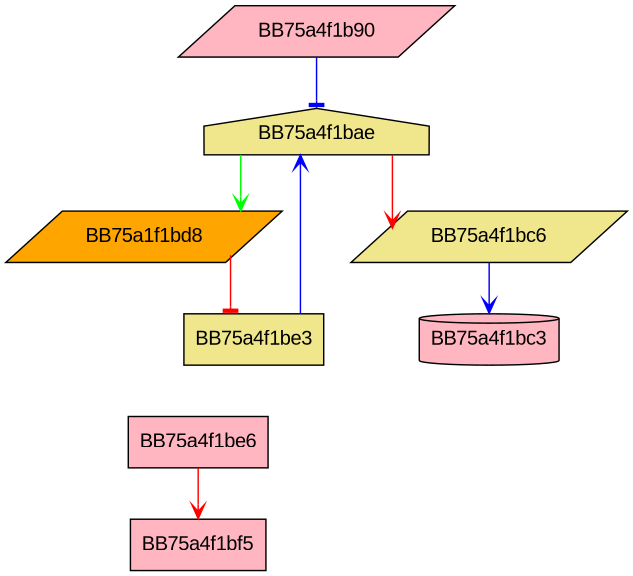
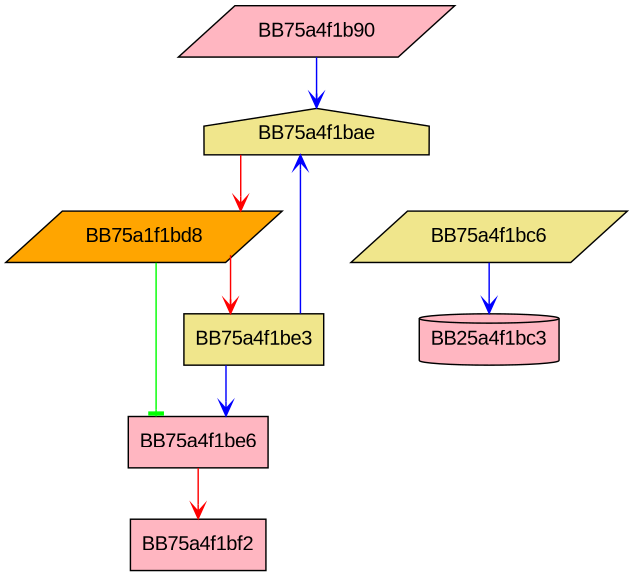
(317, 79) -> (317, 79)
(241, 176) -> (241, 176)
(392, 184) -> none
(231, 281) -> (231, 281)
none -> (156, 336)
(489, 339) -> (489, 339)
none -> (226, 384)
(198, 545) -> (198, 545)
